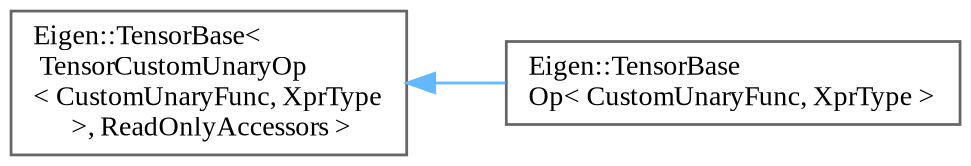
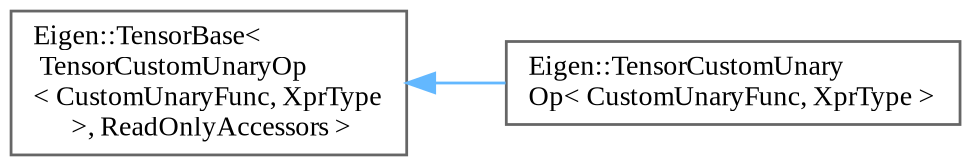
(733, 83) -> (733, 83)
